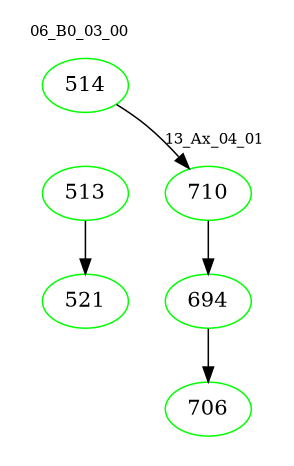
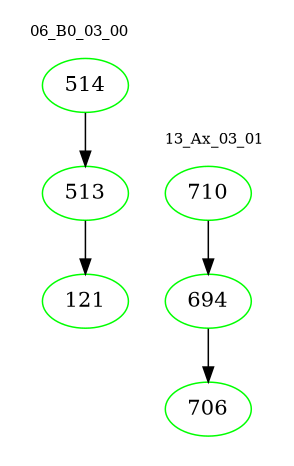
(214, 140) -> (214, 140)
(163, 141) -> (85, 132)
(85, 301) -> (85, 301)
